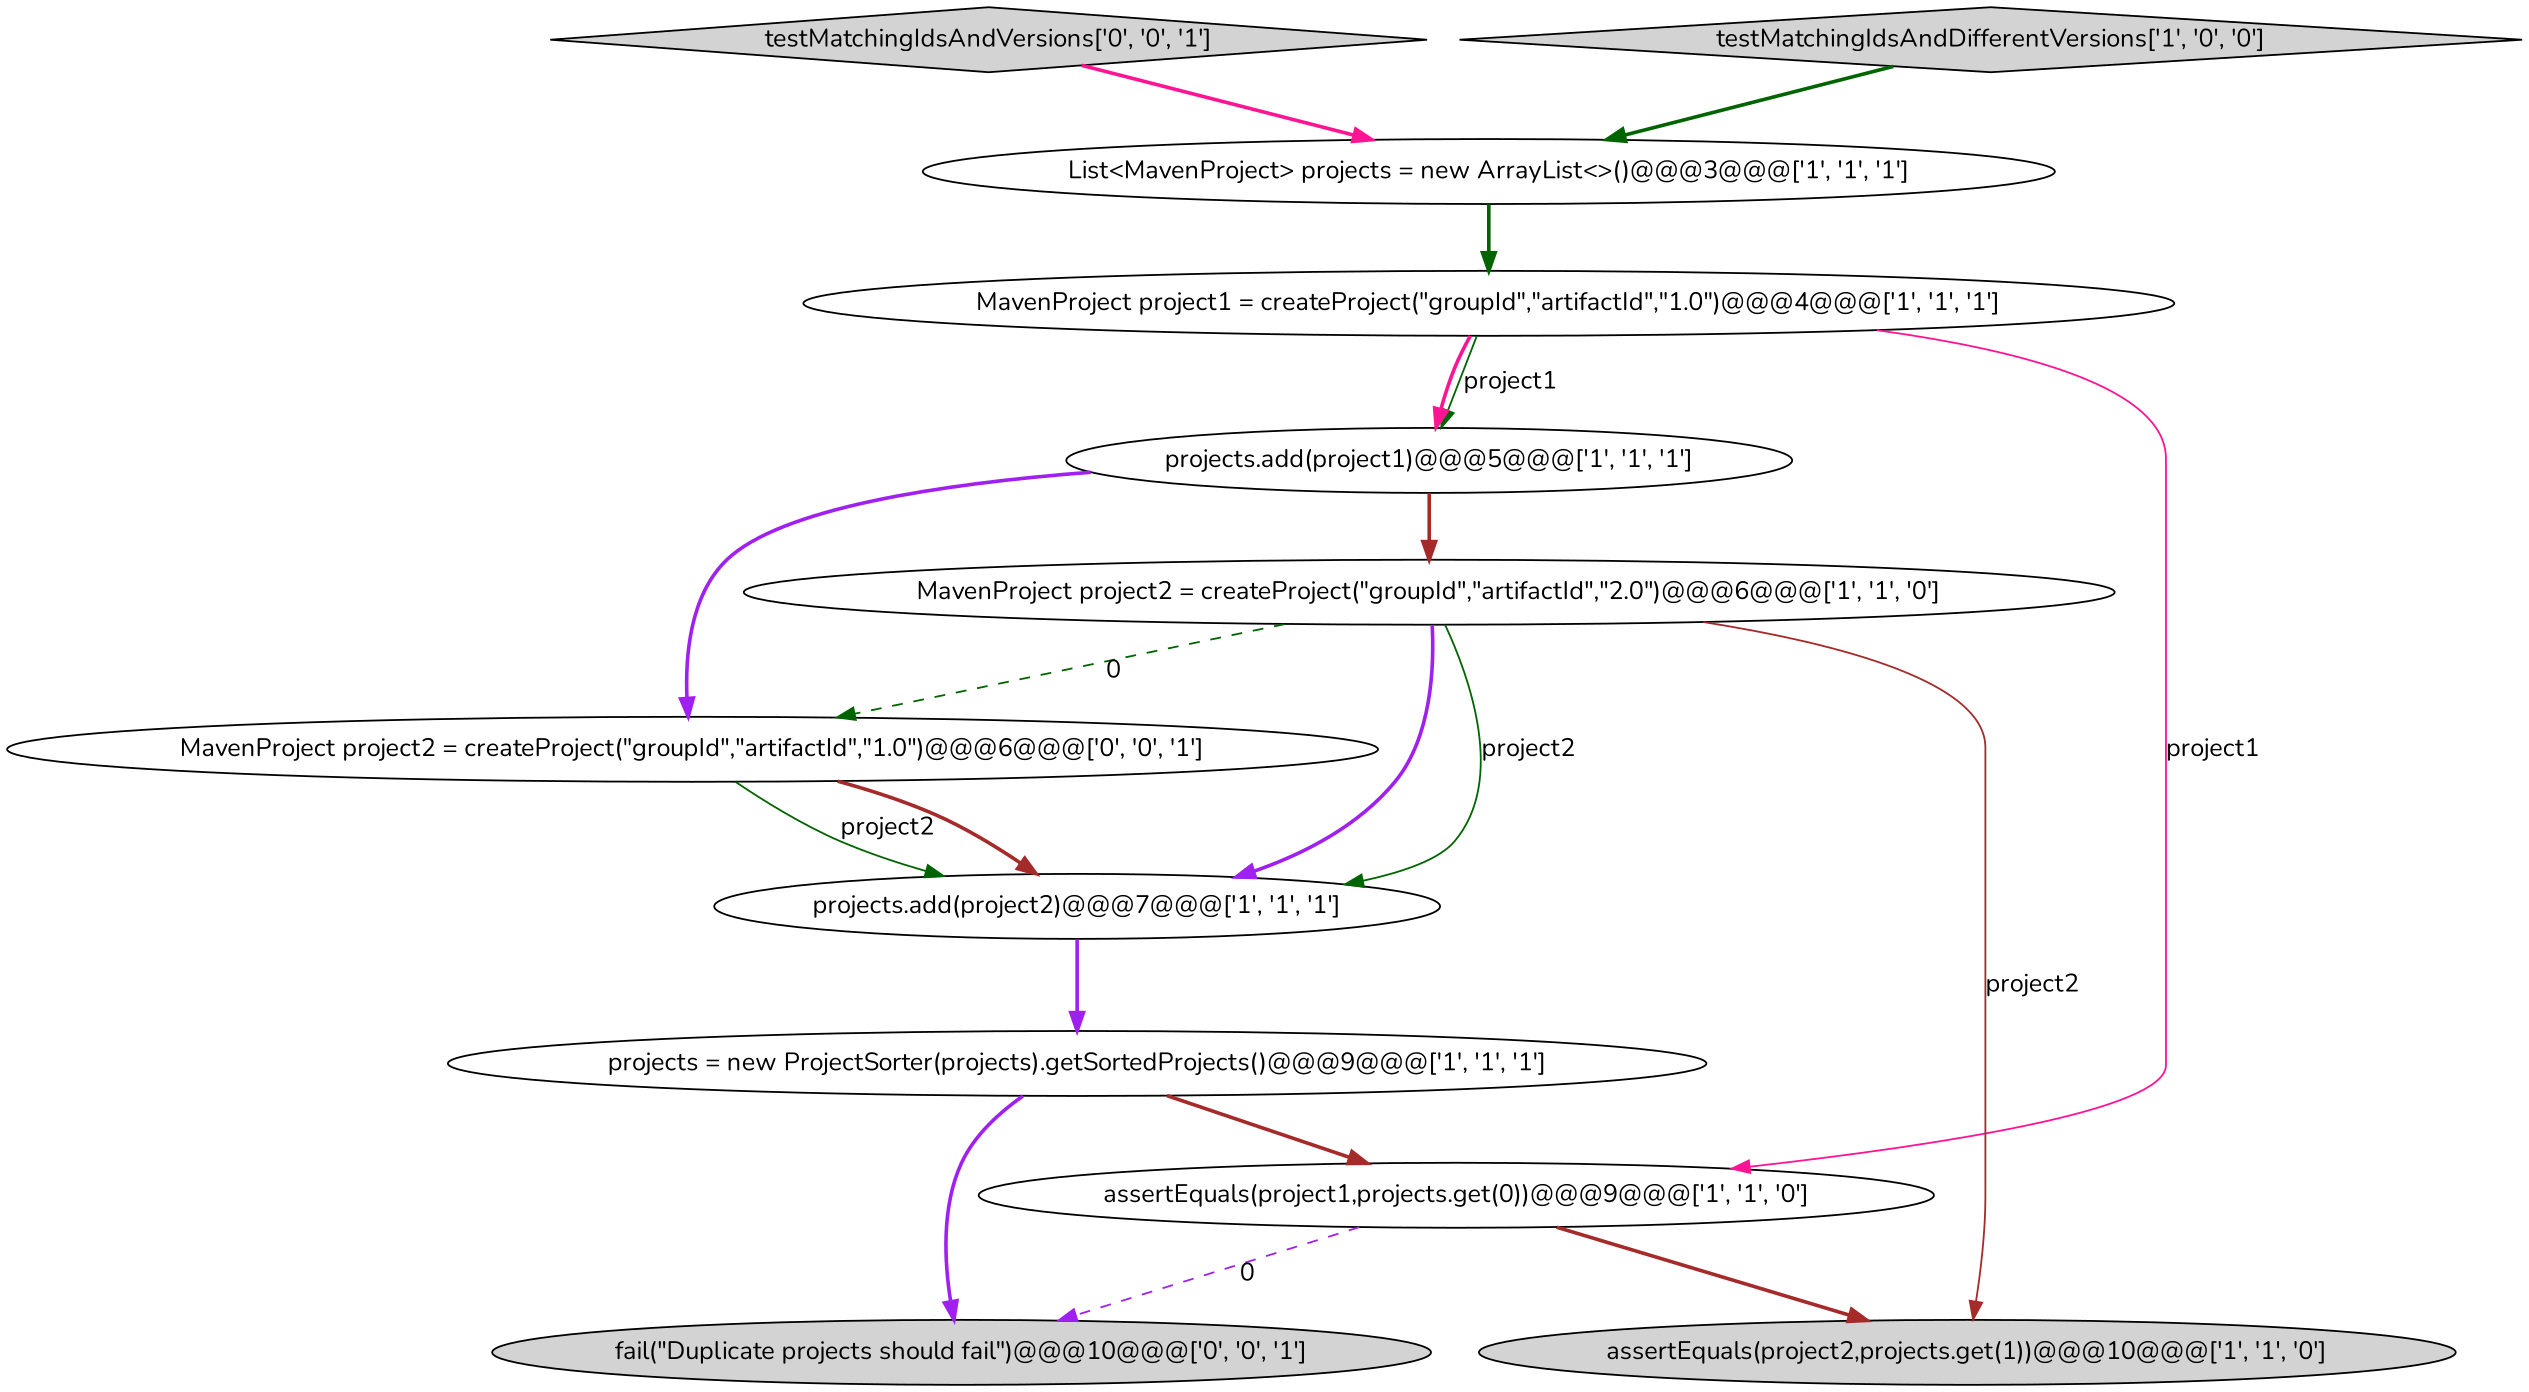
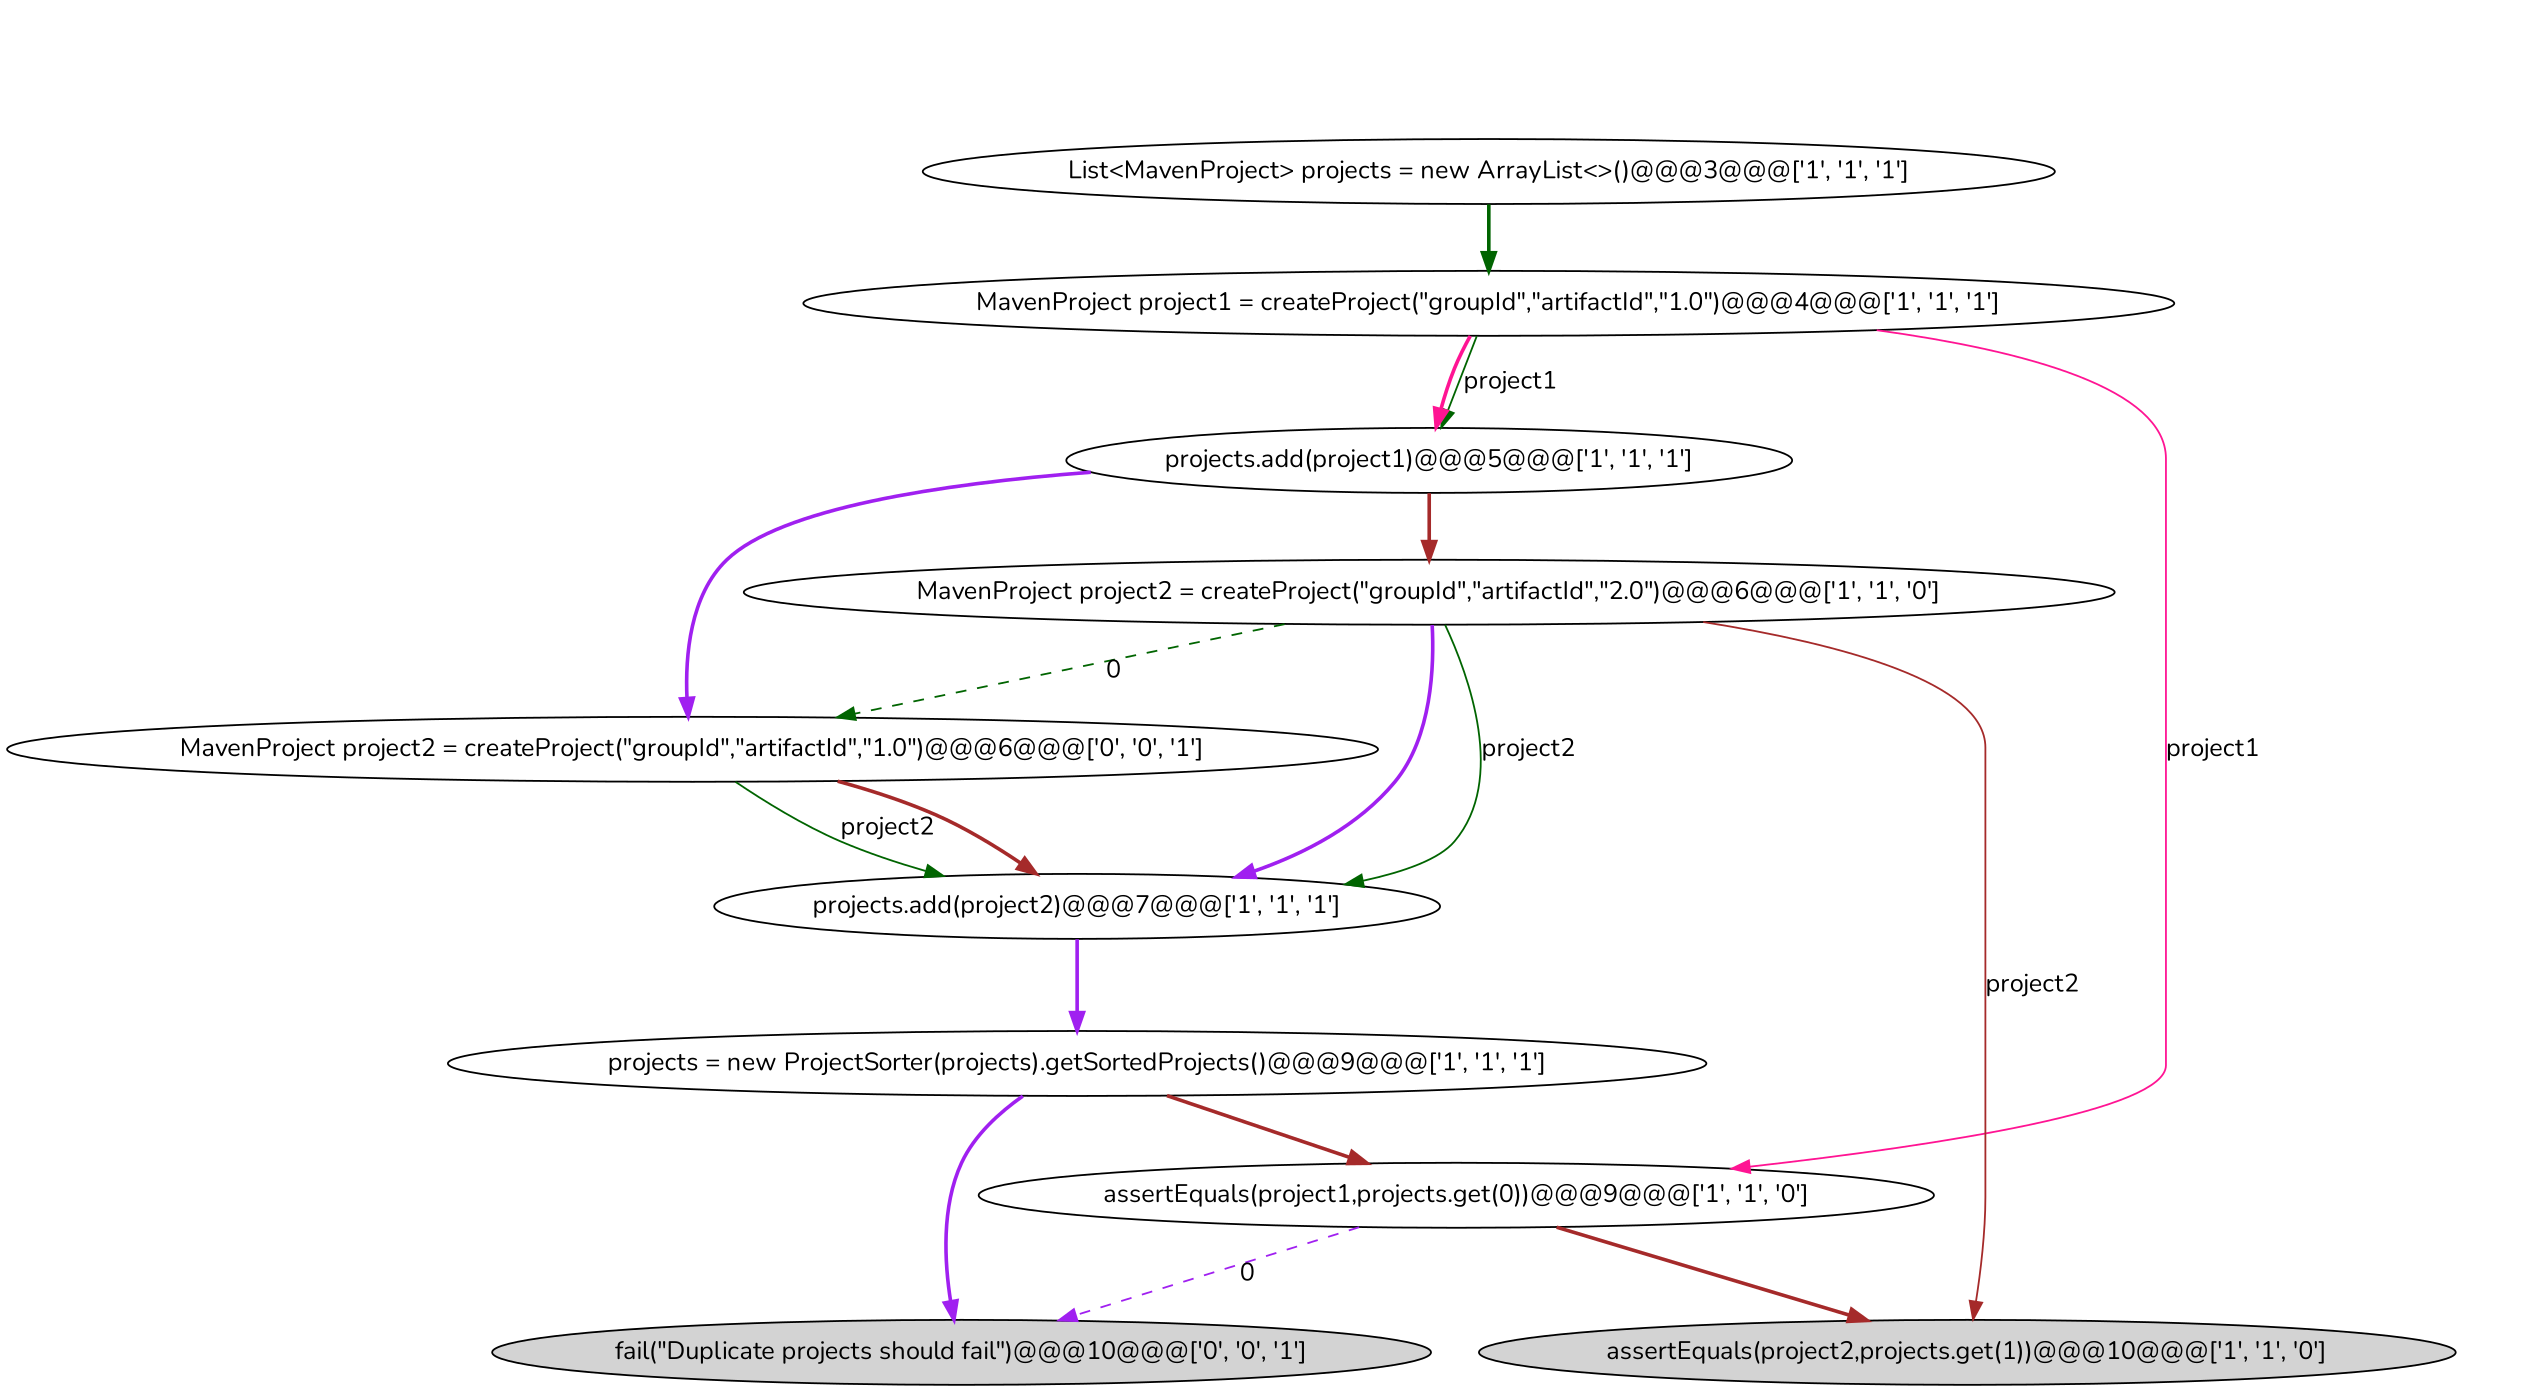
(989, 40) -> none
(1991, 40) -> none
